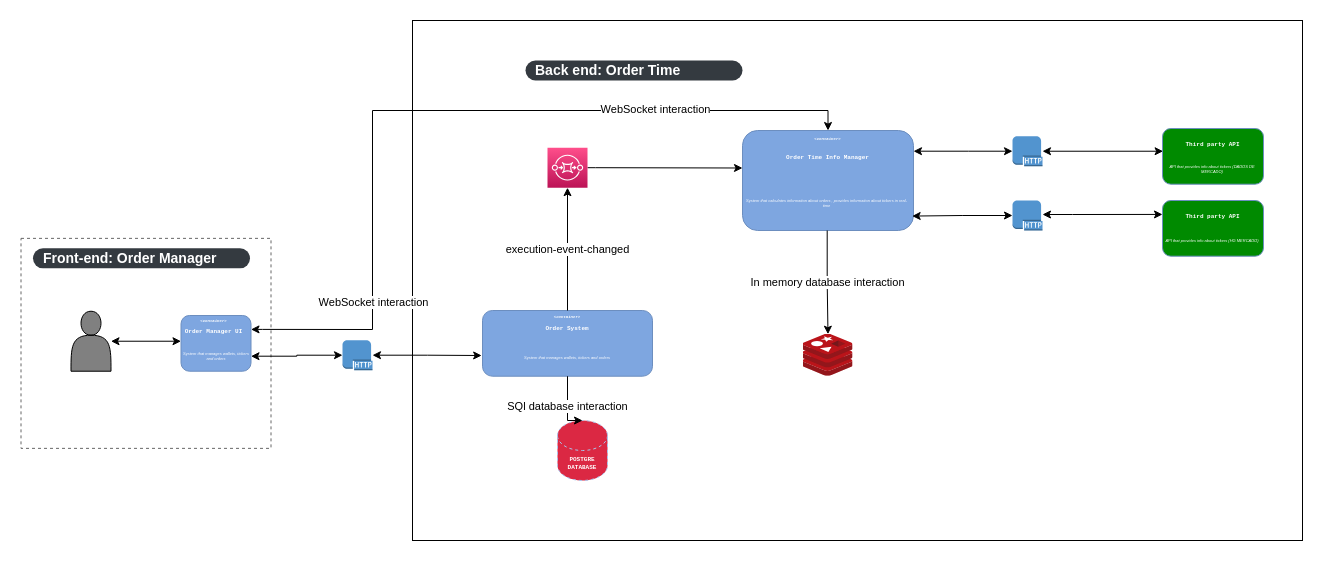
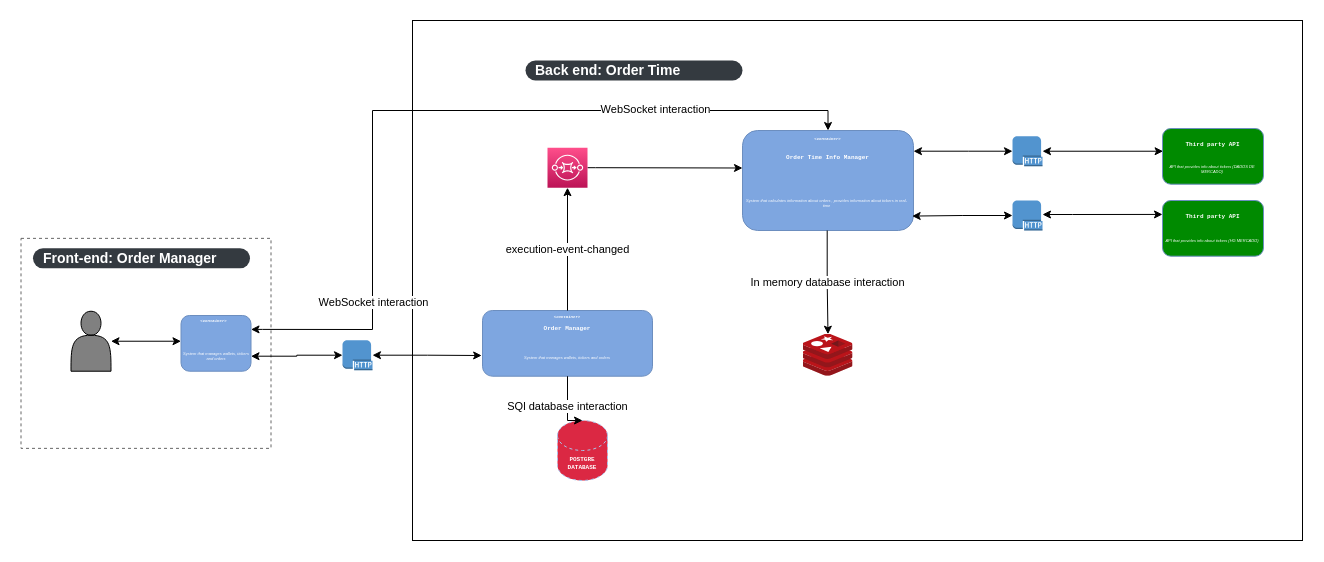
(568, 327) -> (568, 327)
(213, 329) -> none
